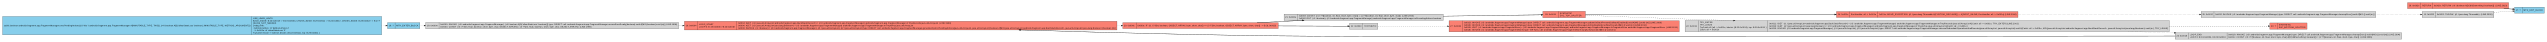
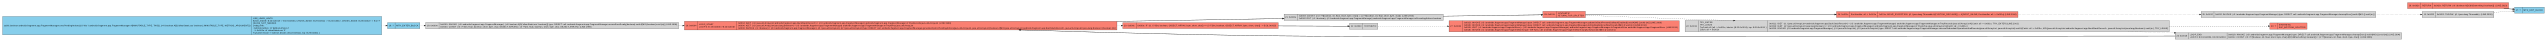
(1571, 16) -> (1571, 16)
(1280, 22) -> (1200, 20)
